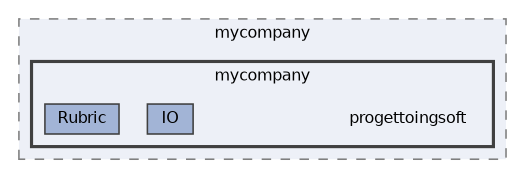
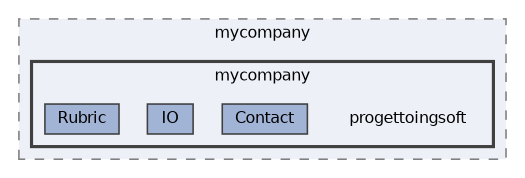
none -> (265, 119)
